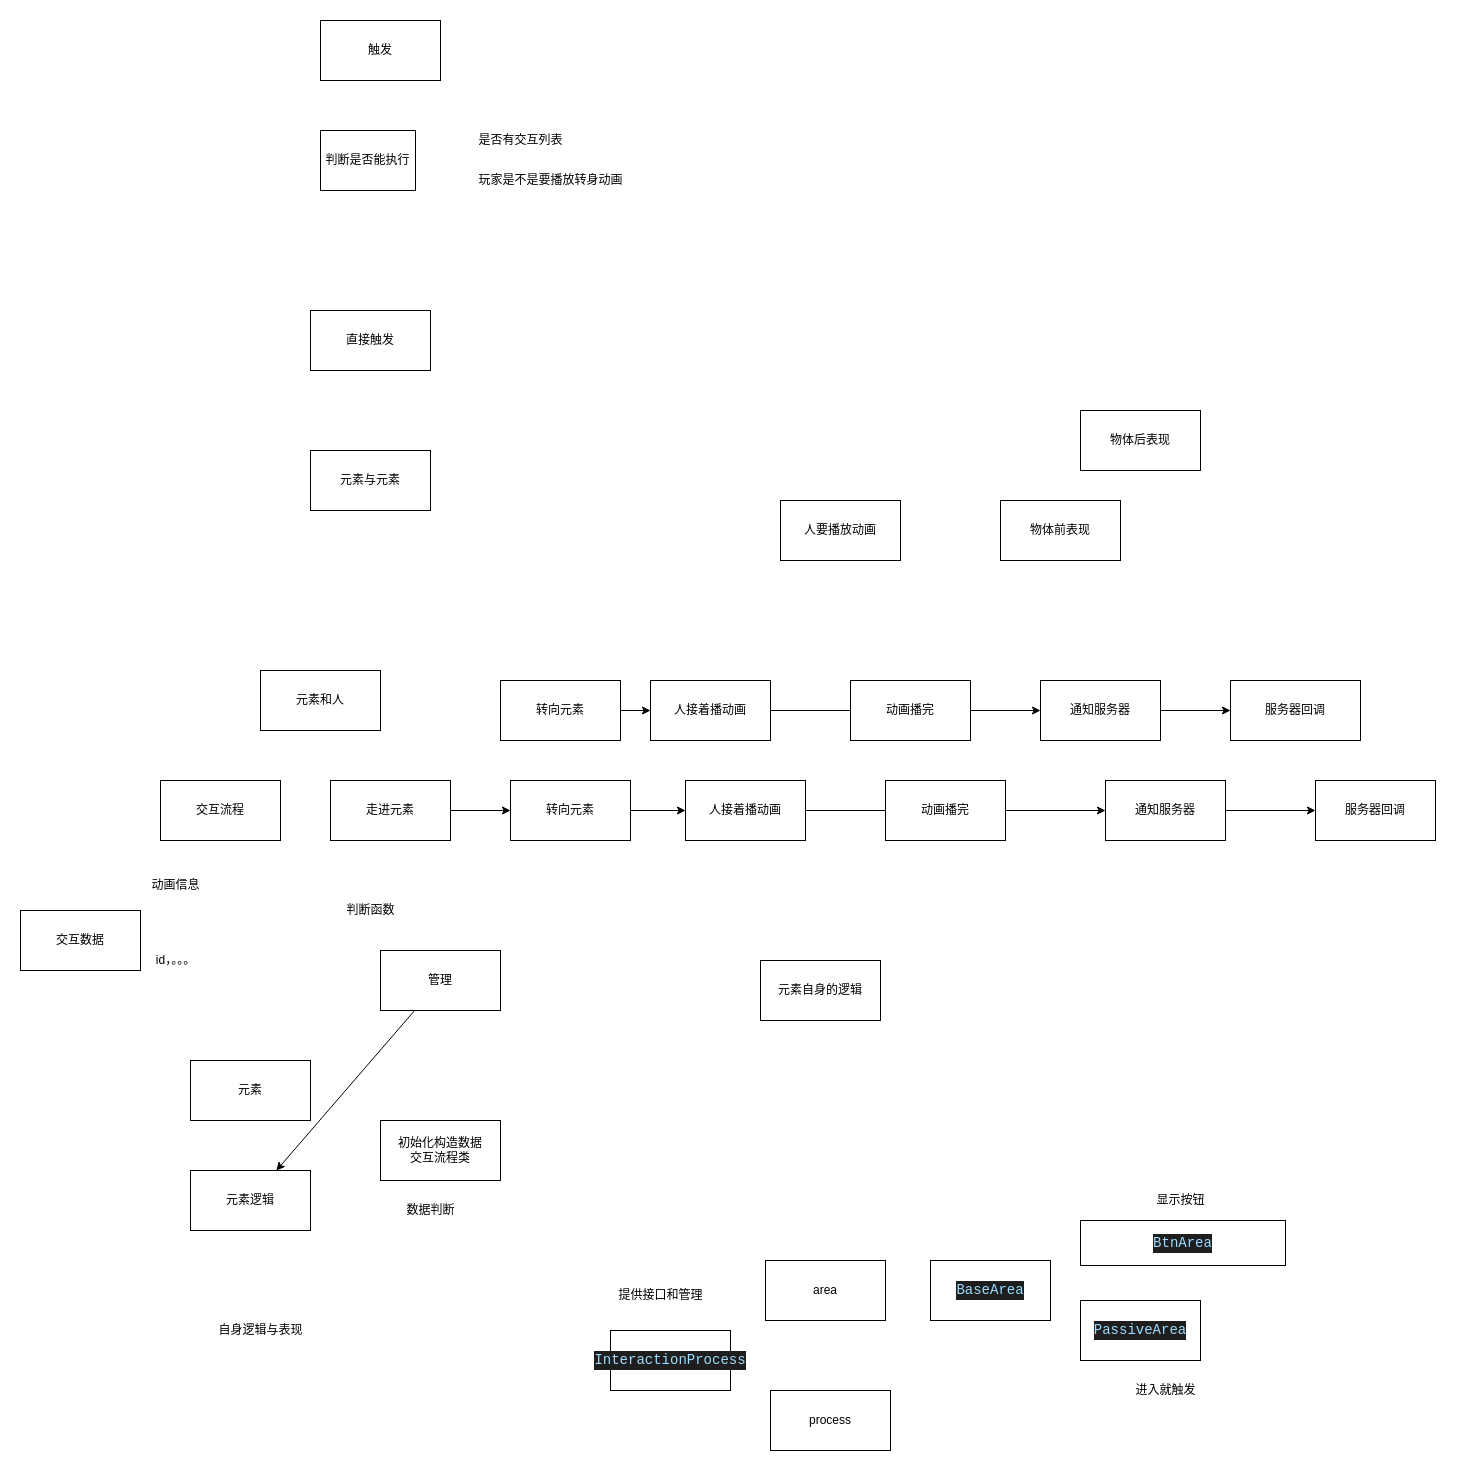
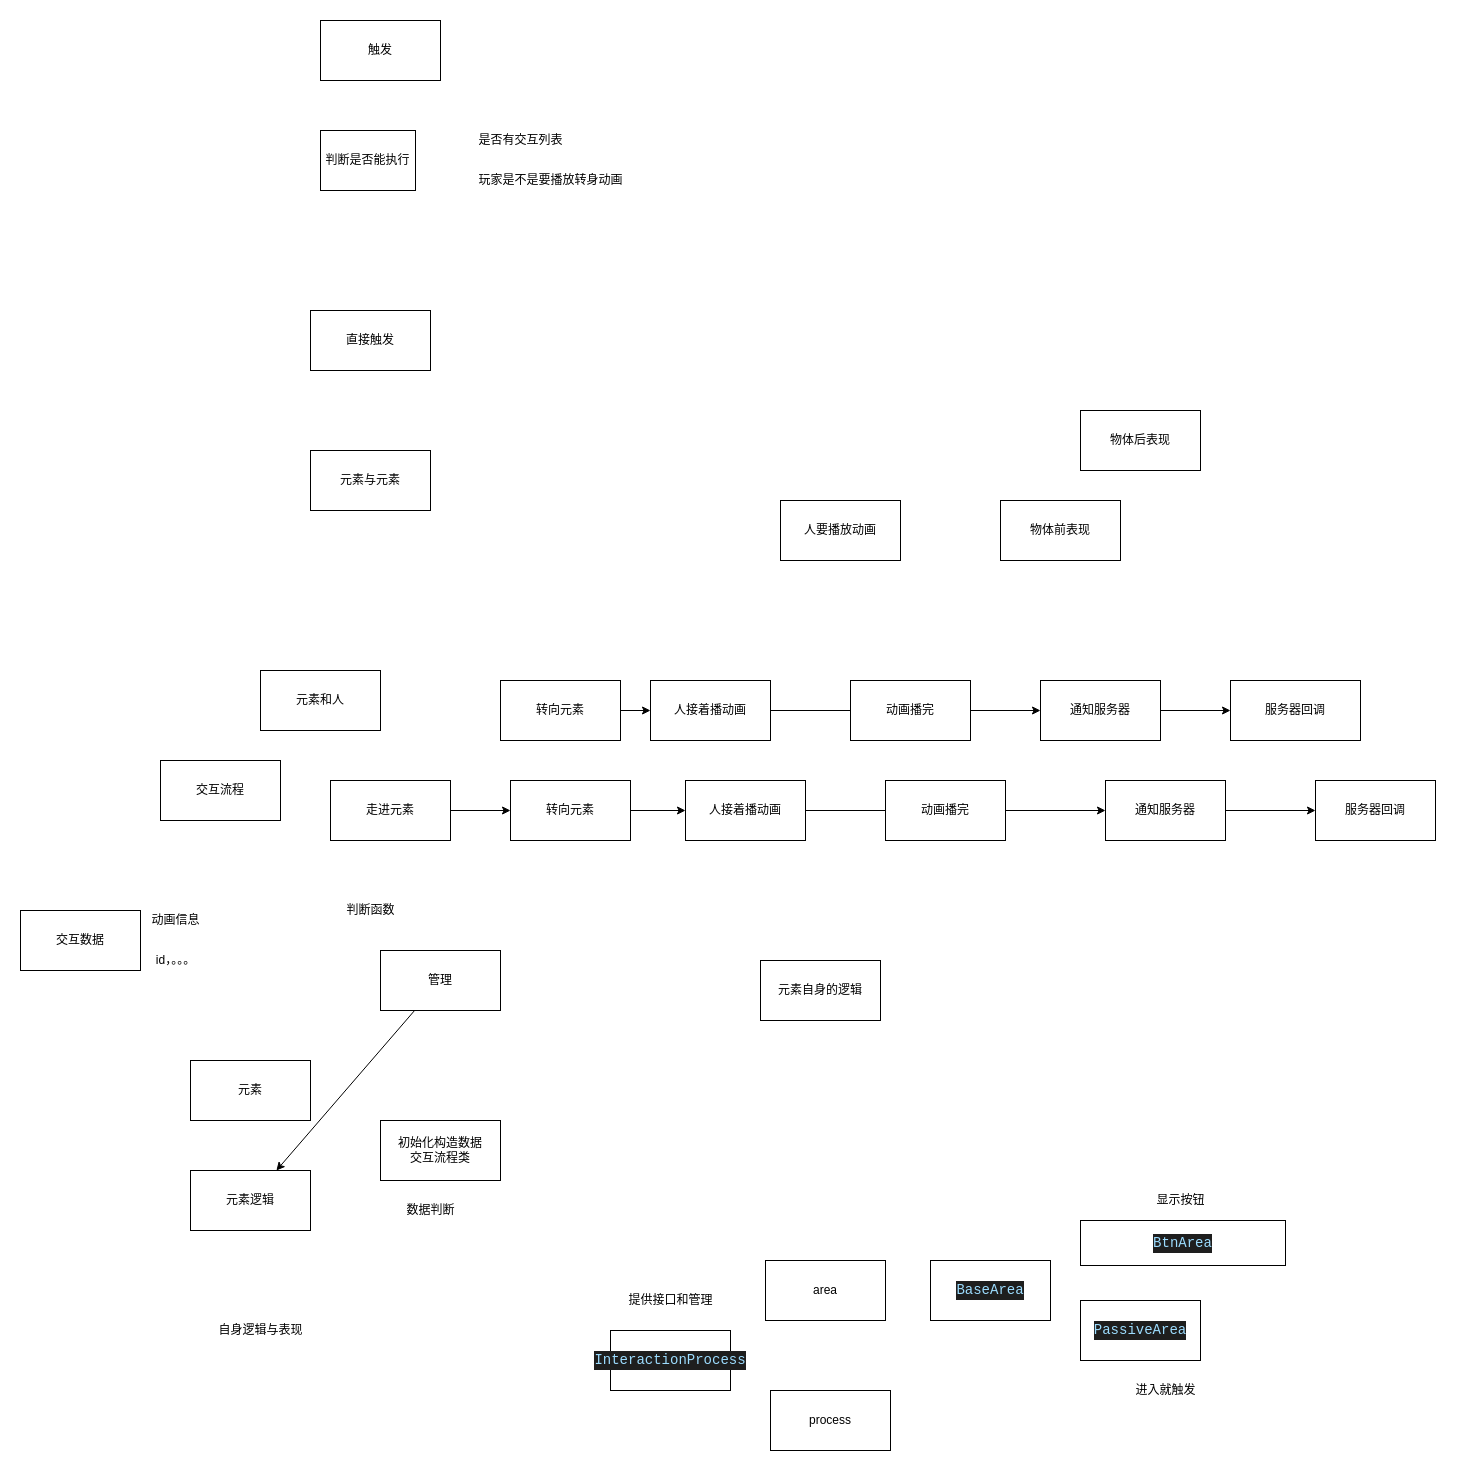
(221, 811) -> (221, 791)
(176, 886) -> (176, 921)
(661, 1296) -> (671, 1301)
